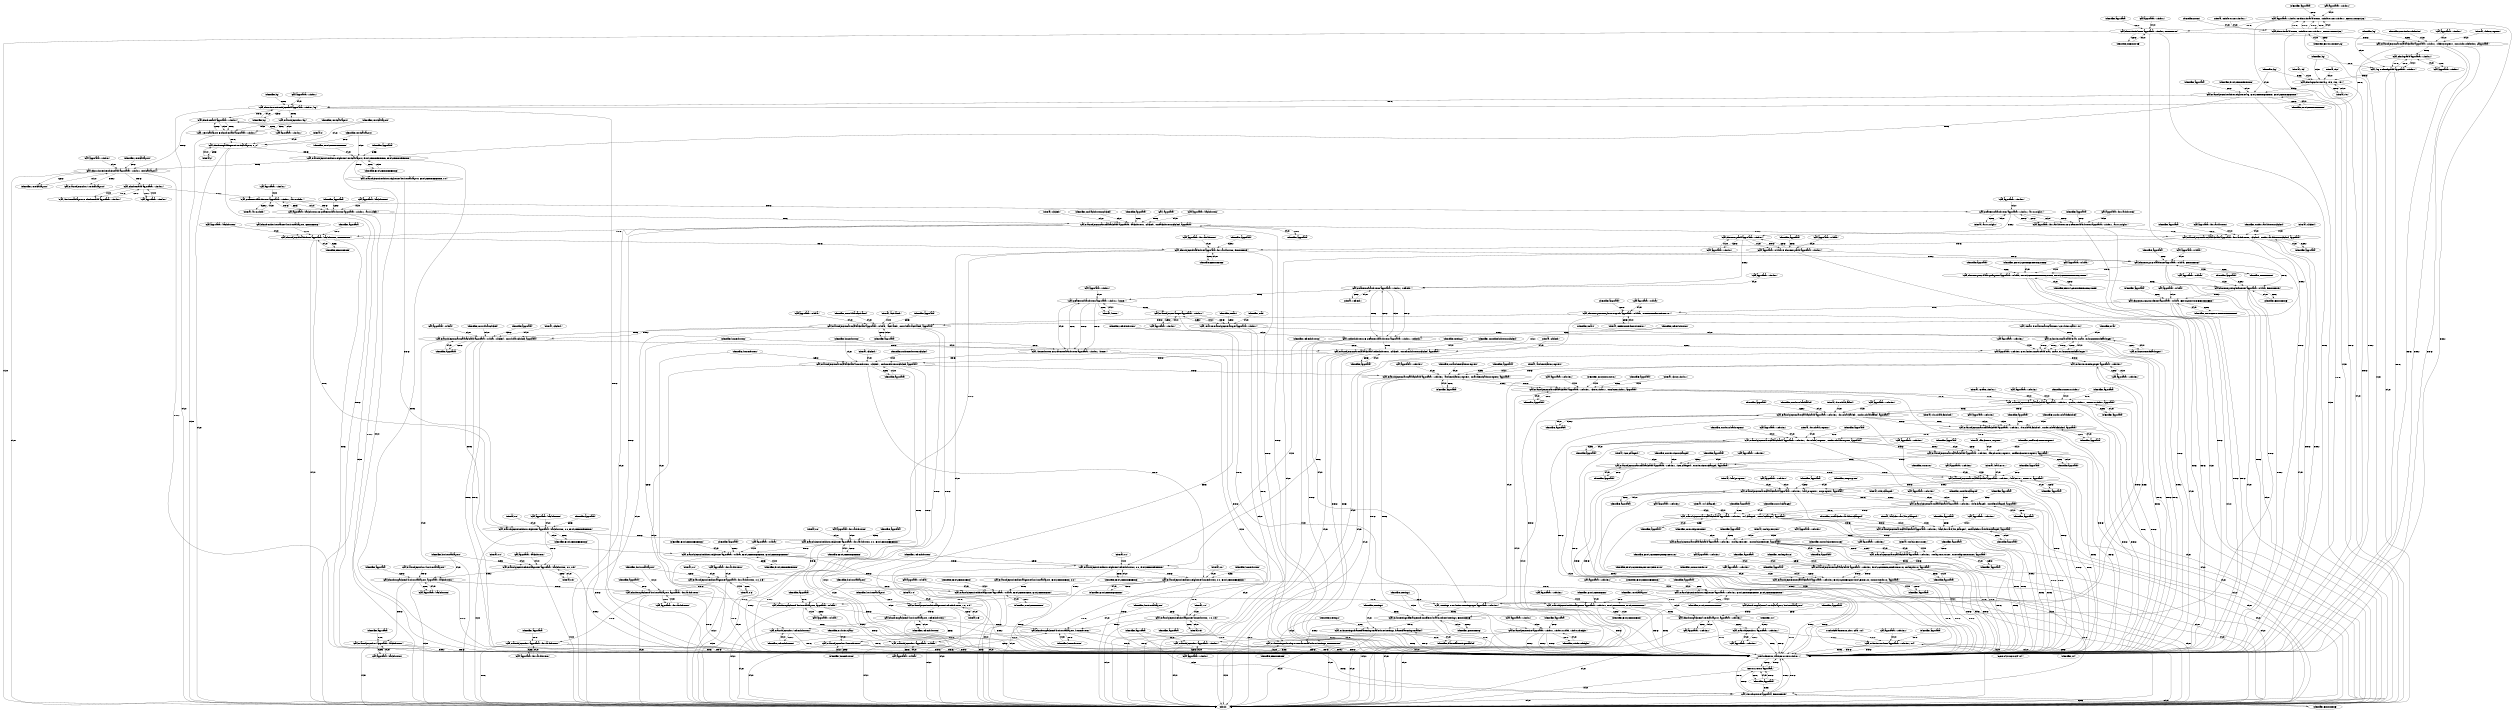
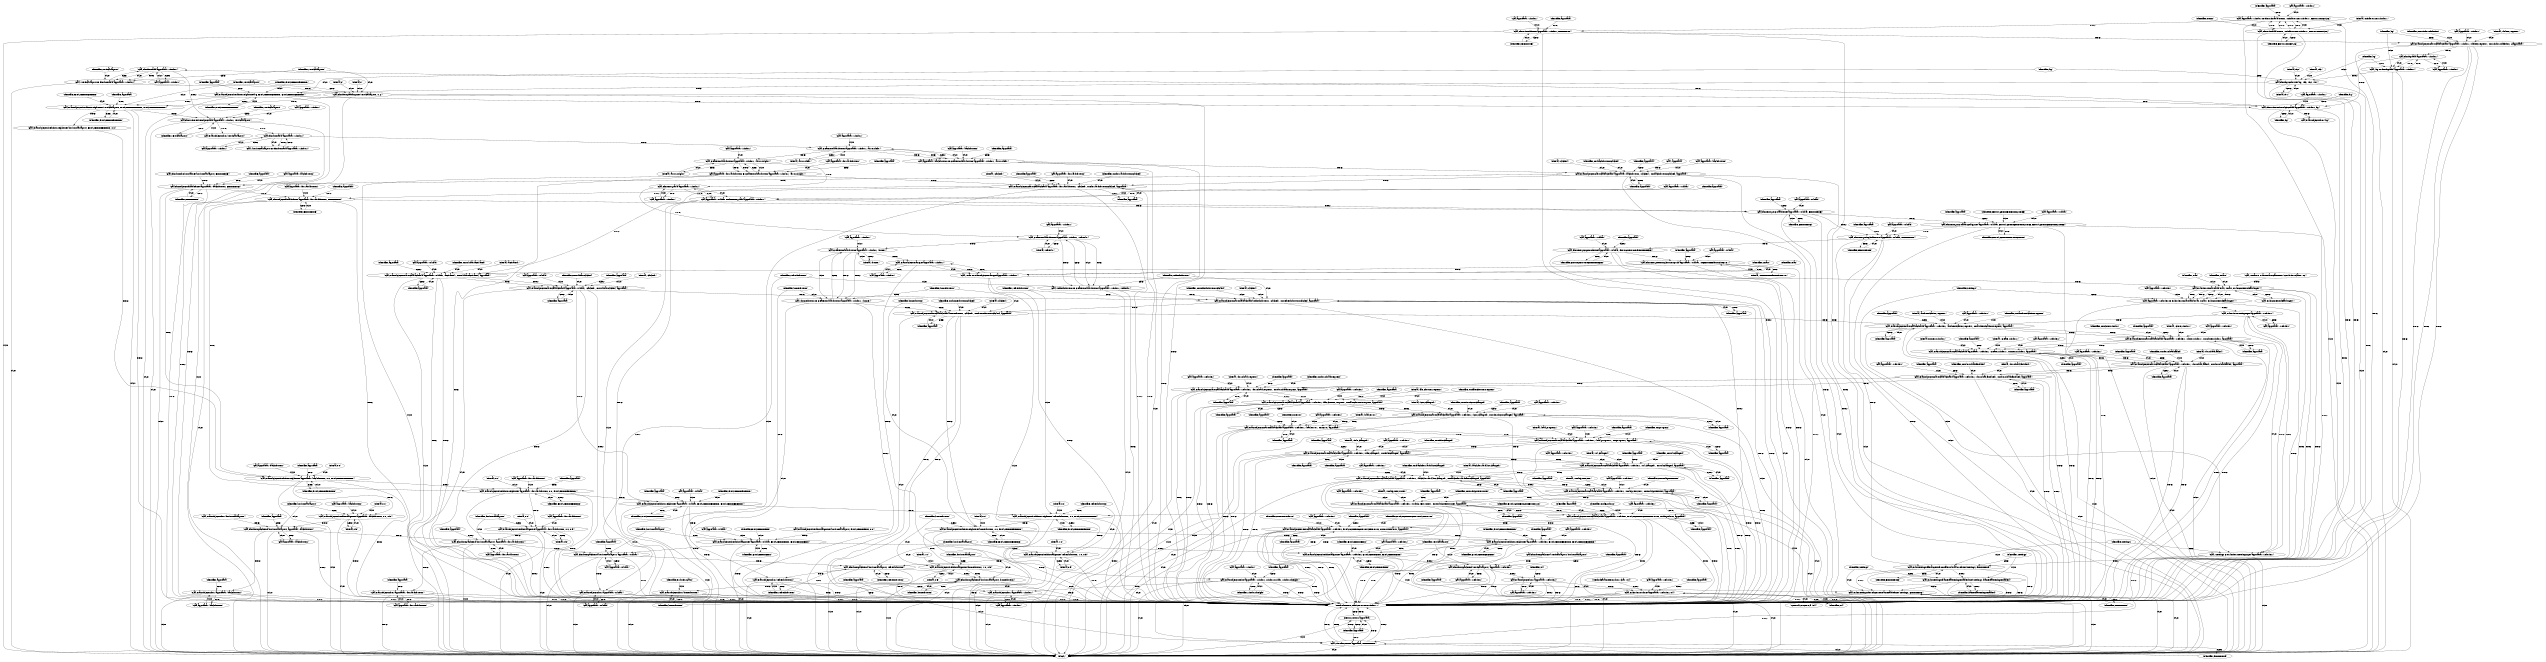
(212, 150) -> (1324, 96)
(2066, 390) -> (1933, 339)
none -> (888, 647)
